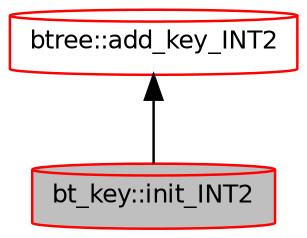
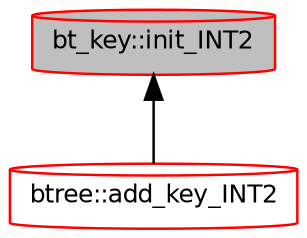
(154, 132) -> (154, 132)
